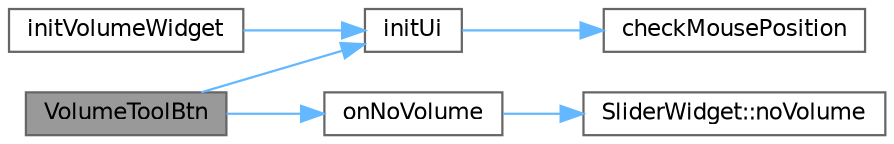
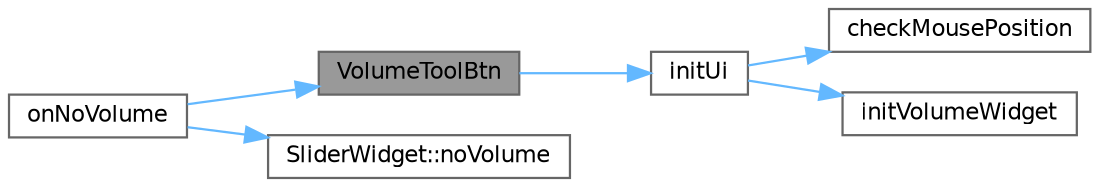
(292, 30) -> (784, 86)
(264, 114) -> (242, 97)
